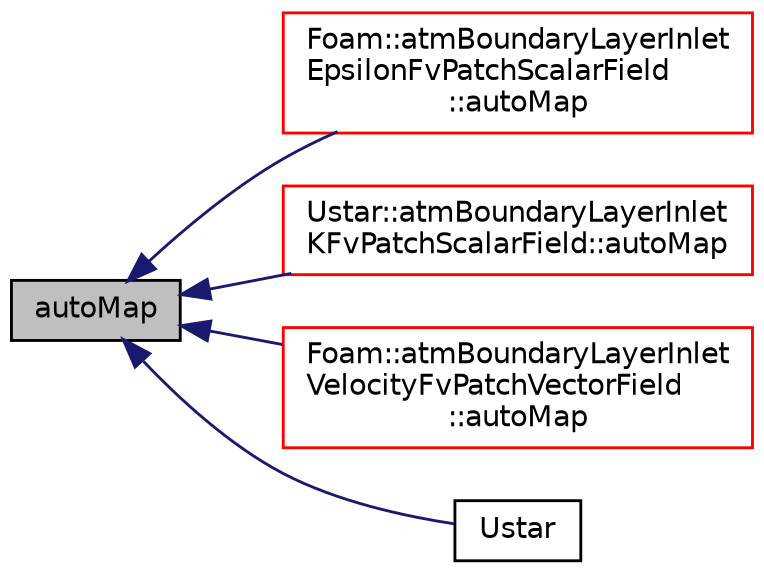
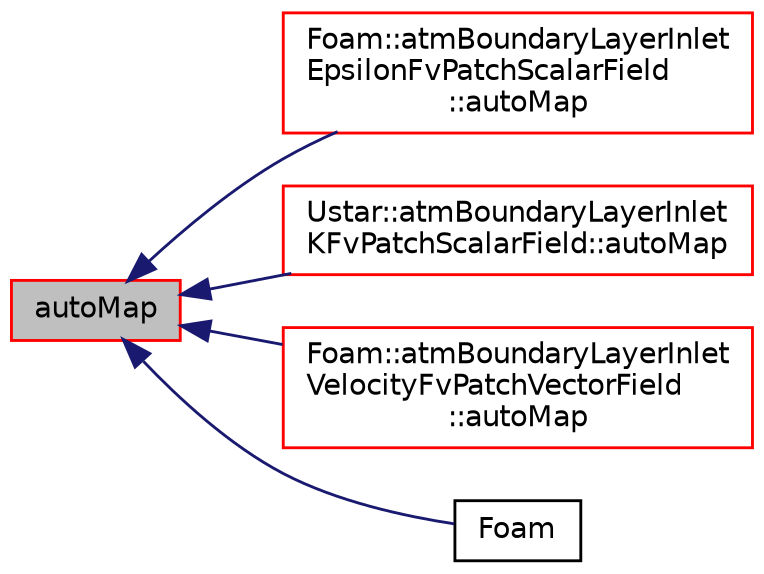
(96, 310) -> (96, 310)
(518, 531) -> (518, 531)
